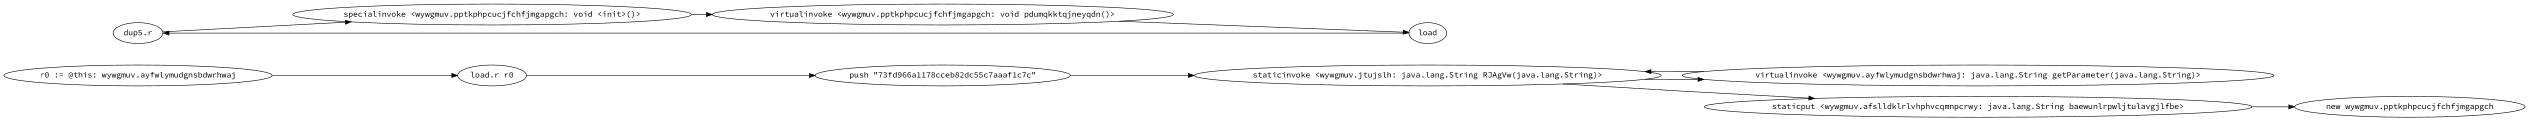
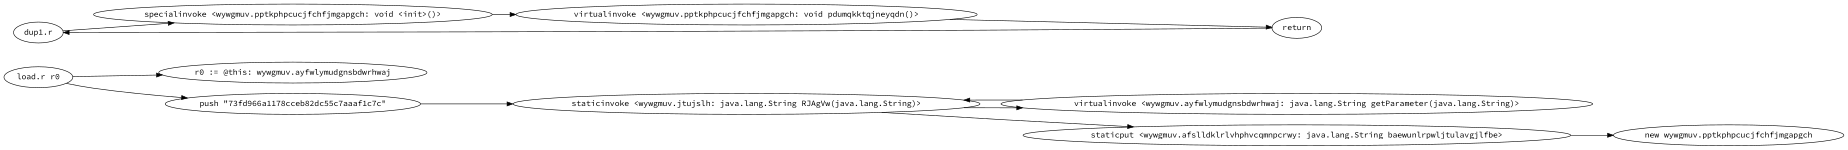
(138, 33) -> (38, 33)
(1428, 33) -> (1297, 28)
(362, 75) -> (115, 76)
